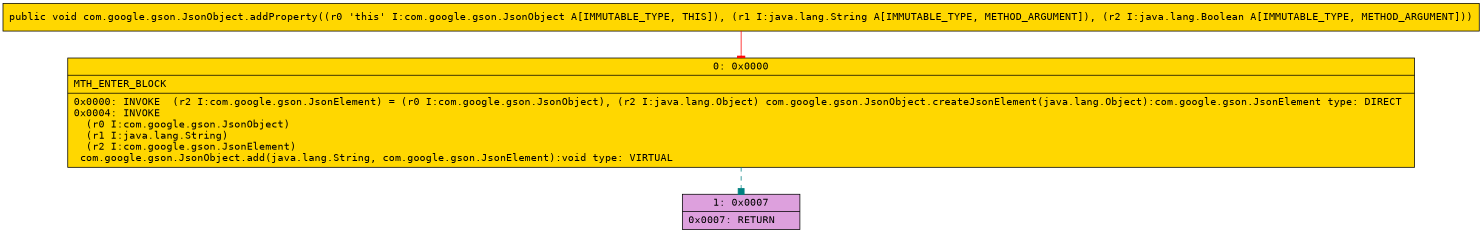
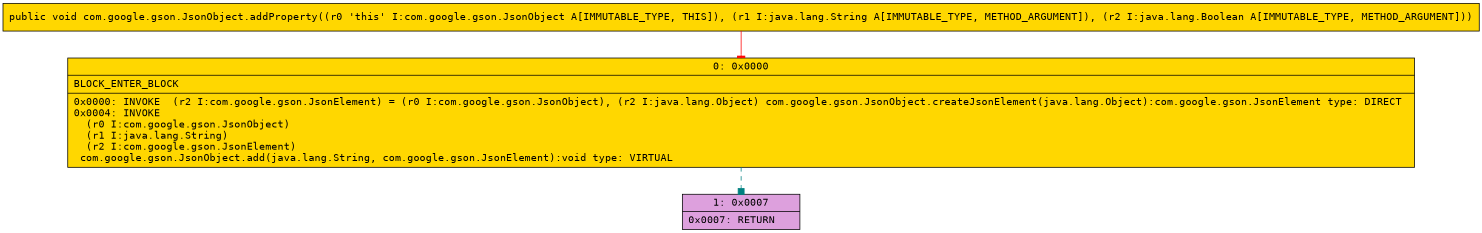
(120, 84) -> (127, 84)
